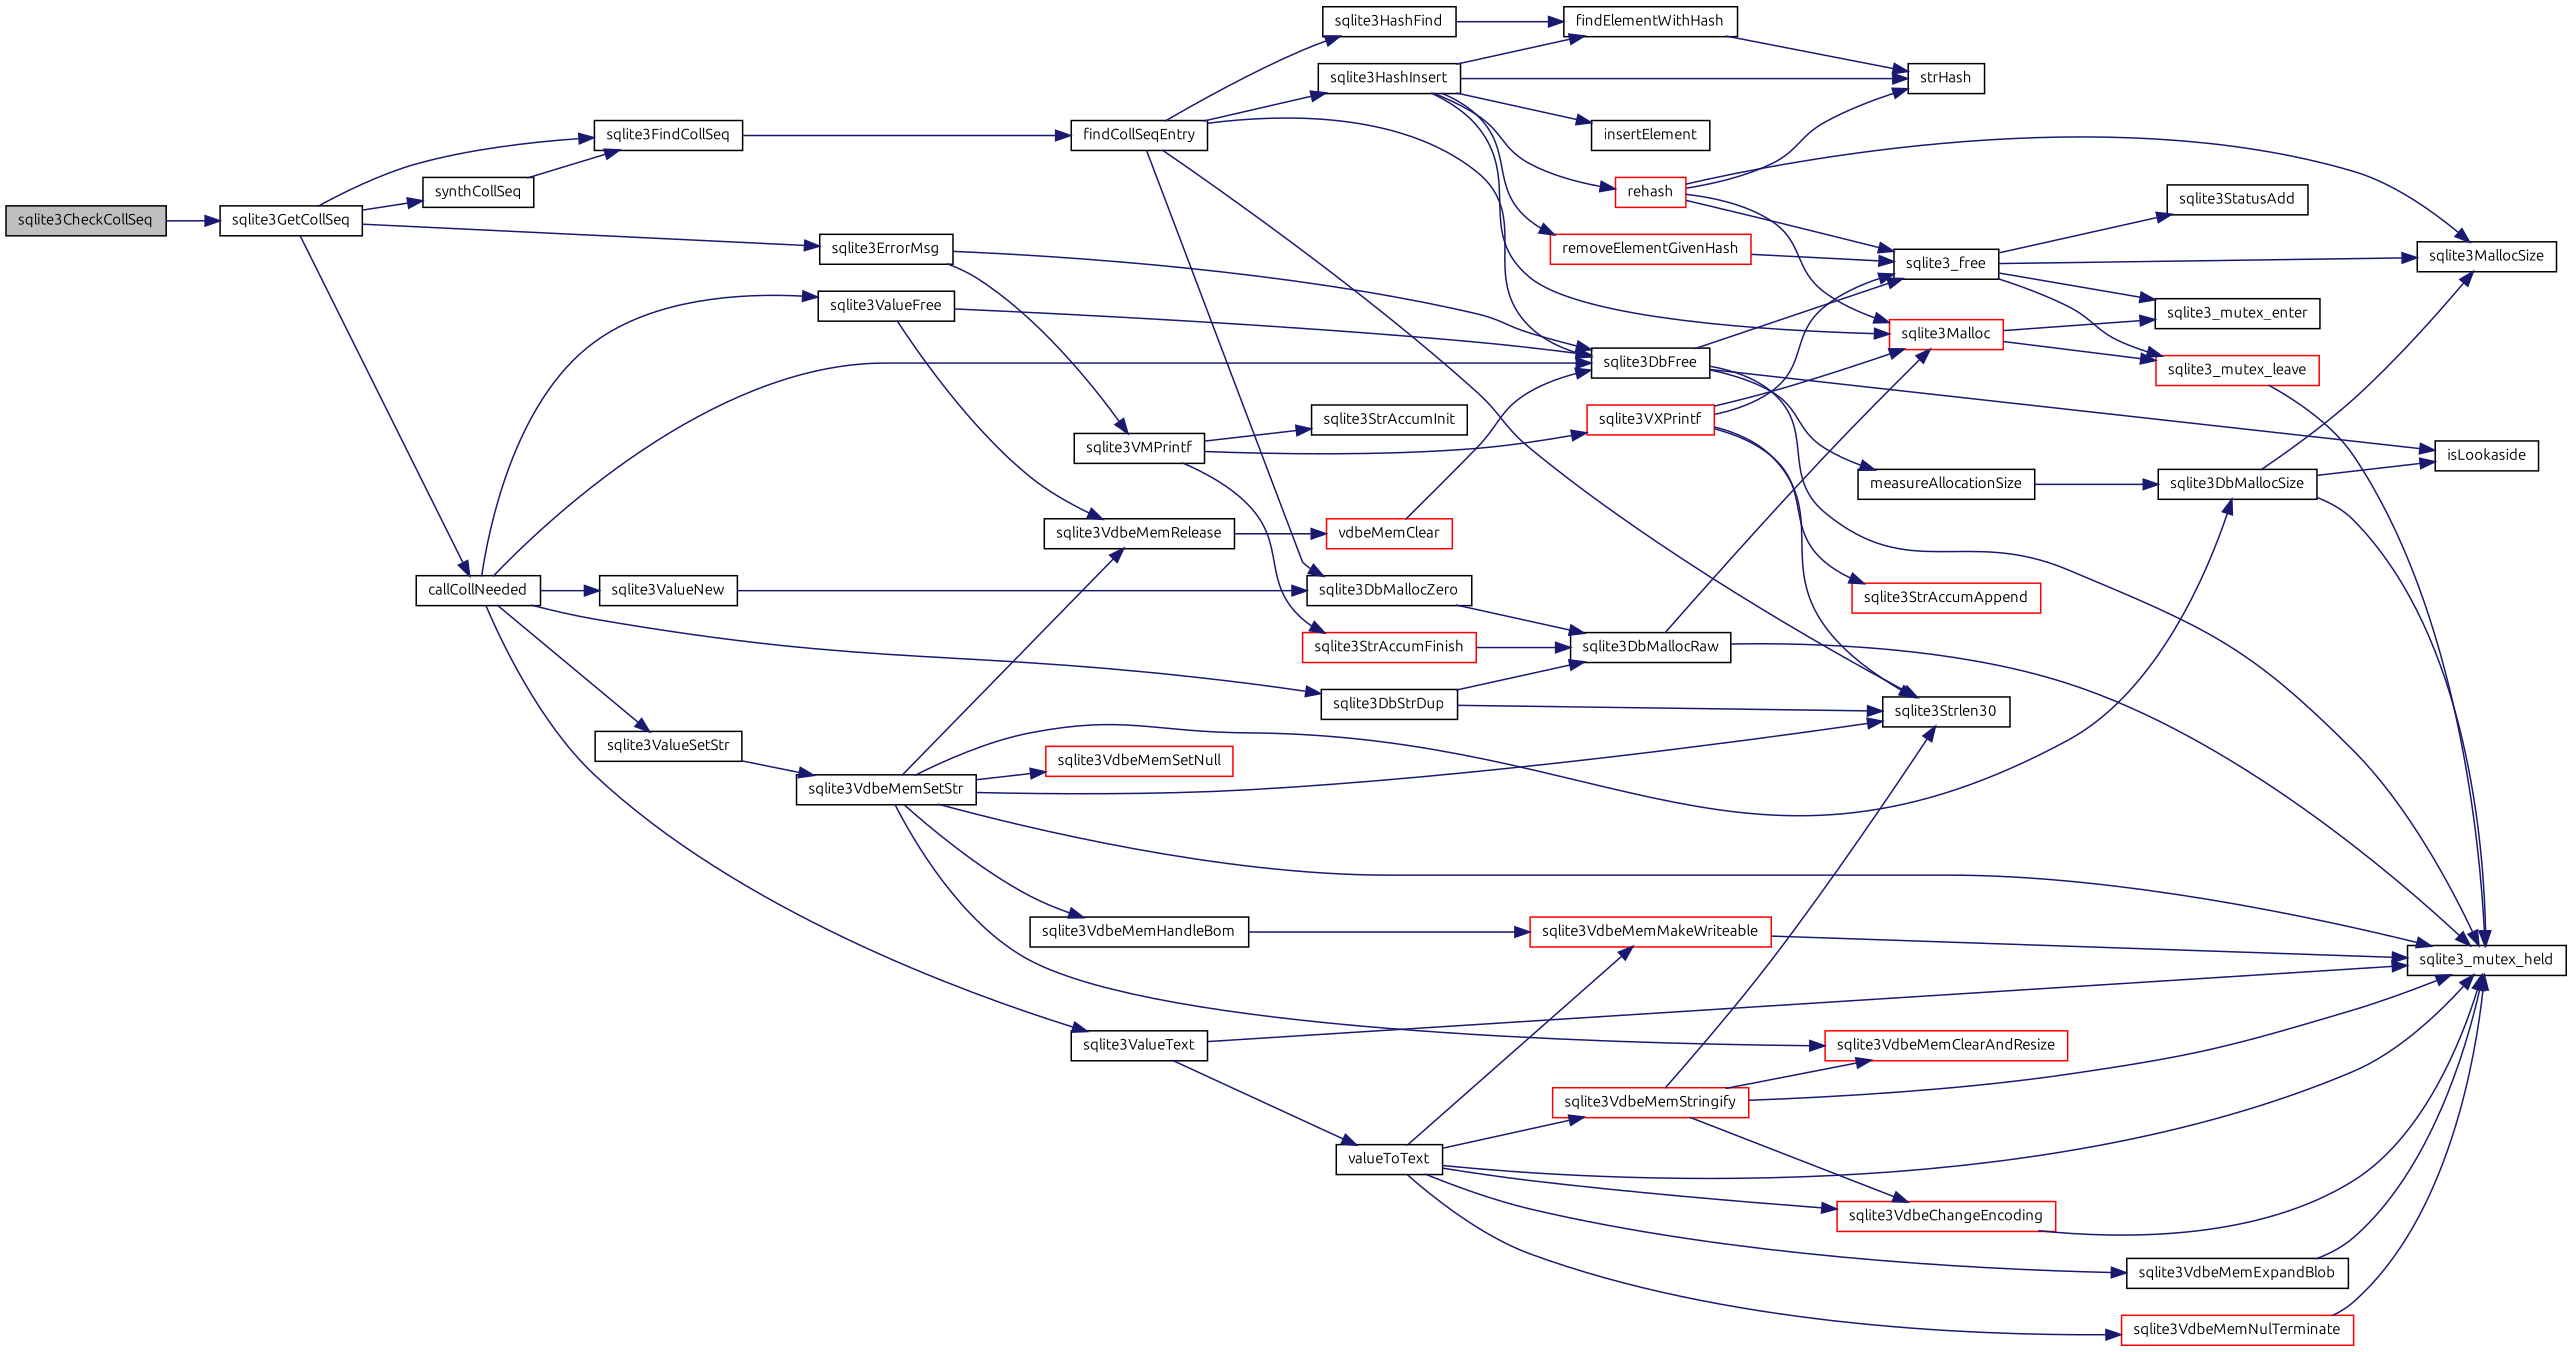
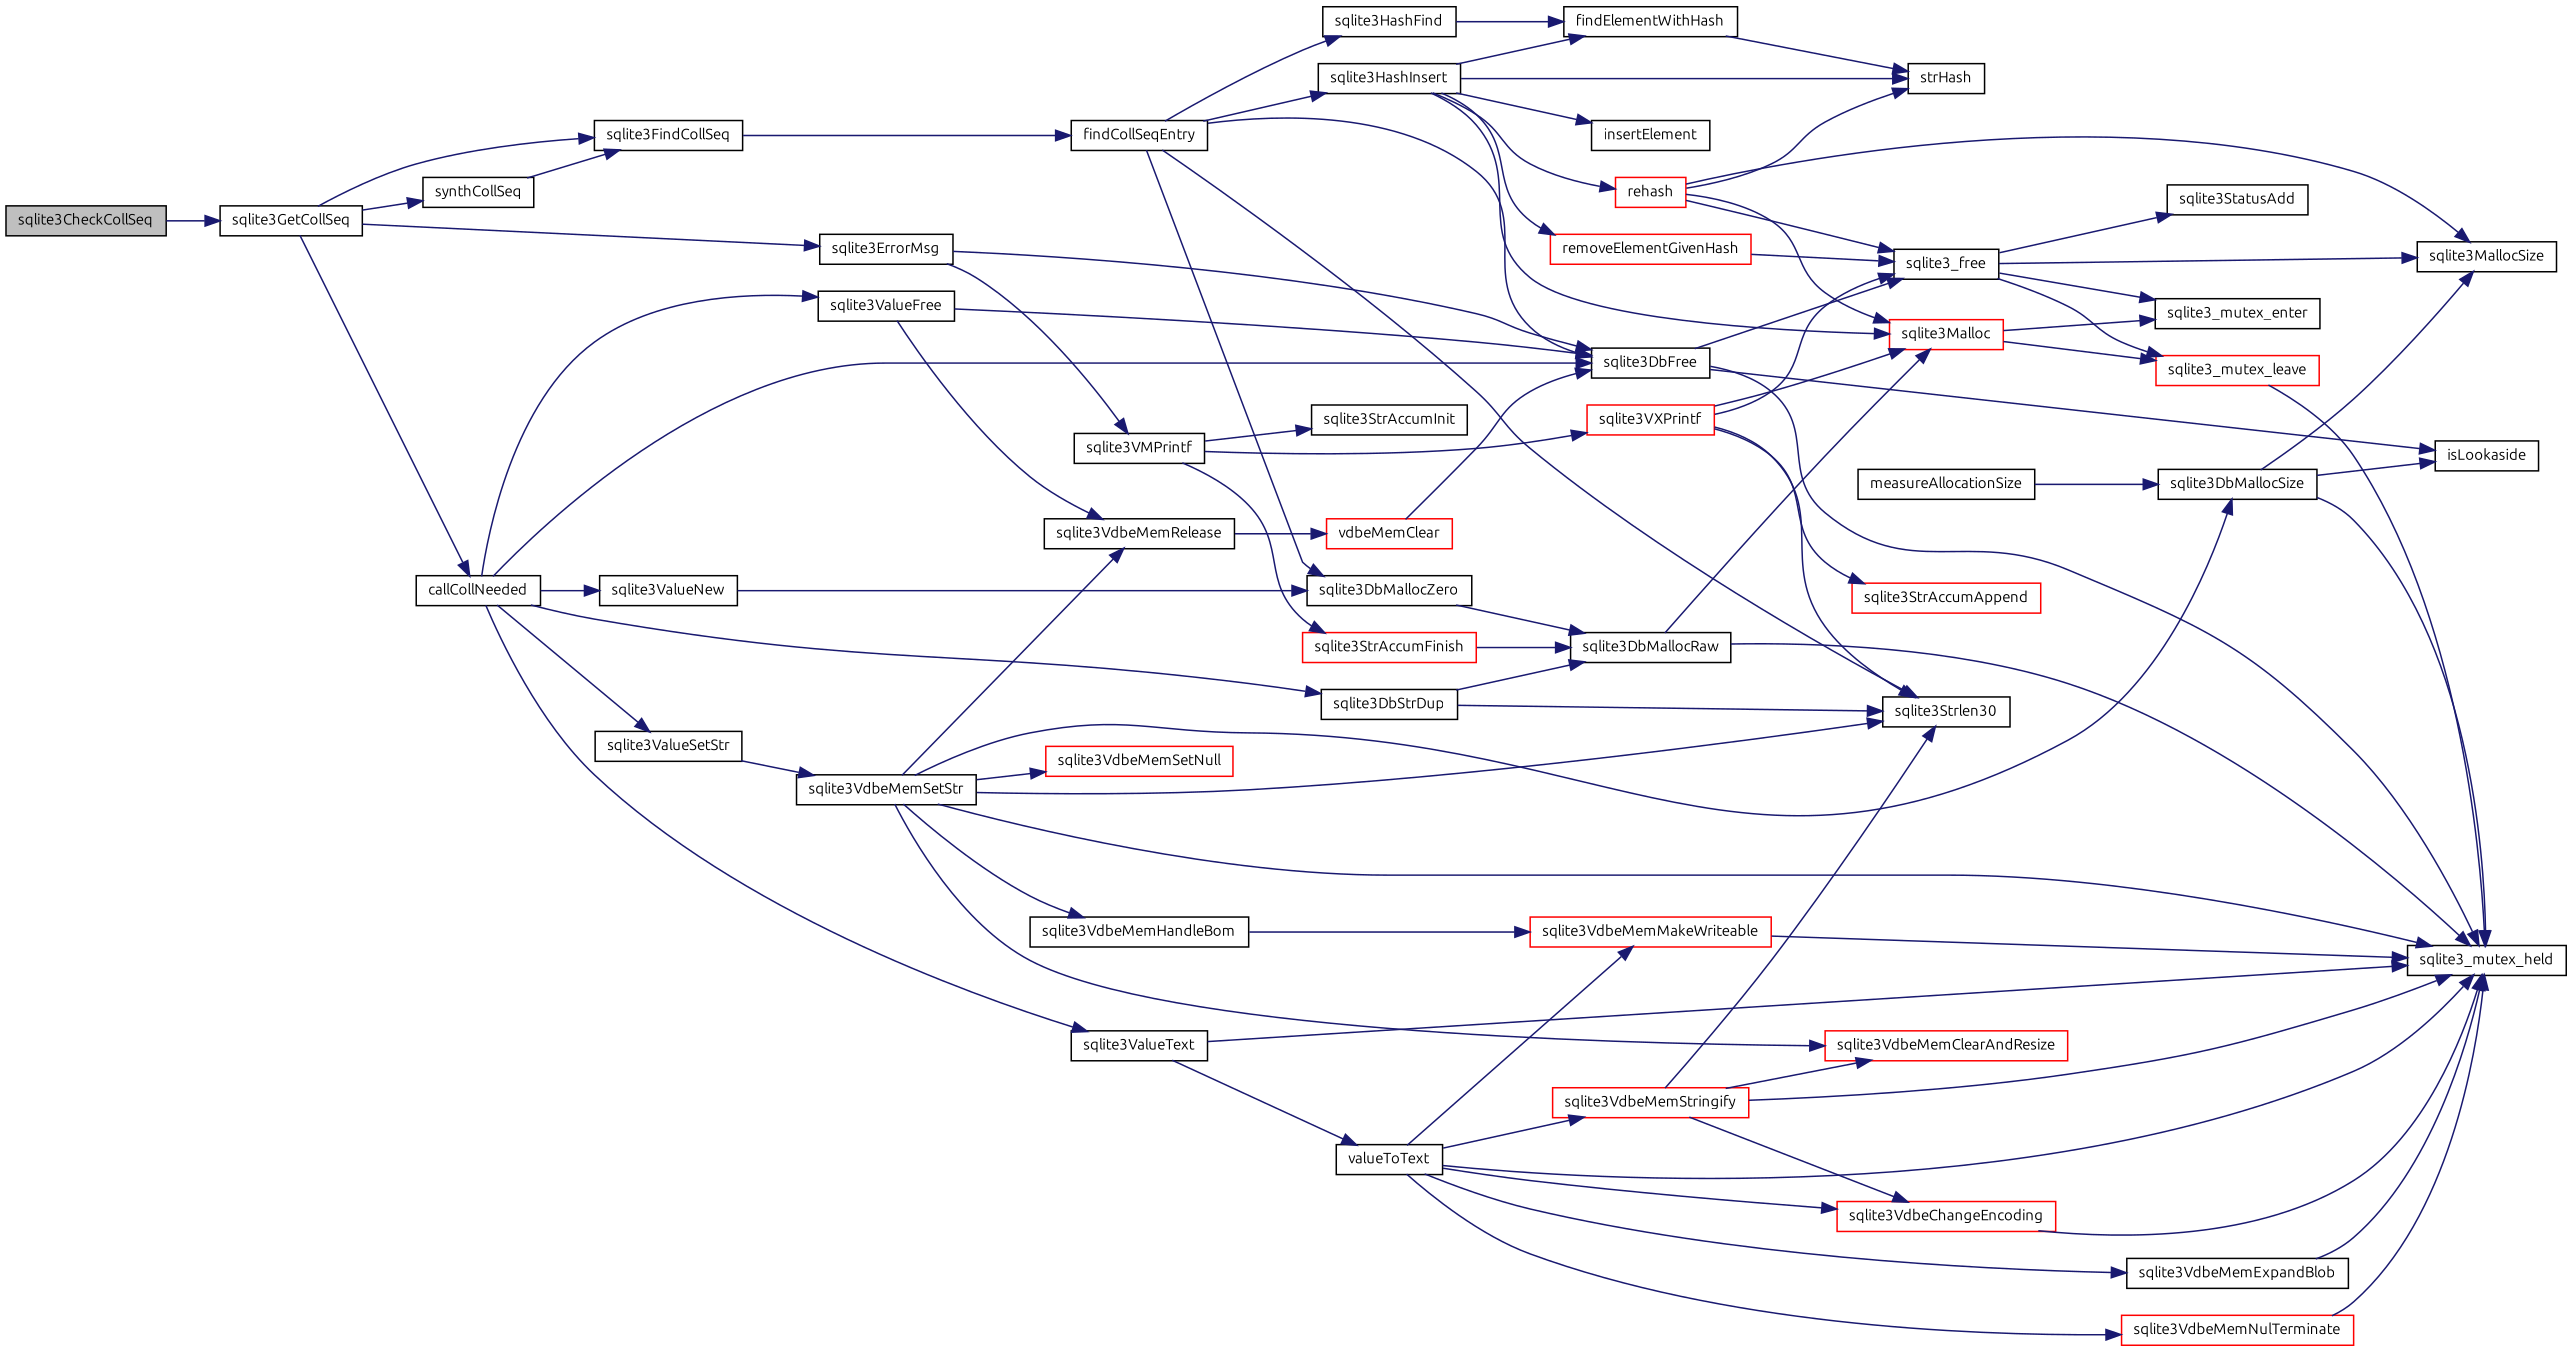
(1804, 428) -> none
